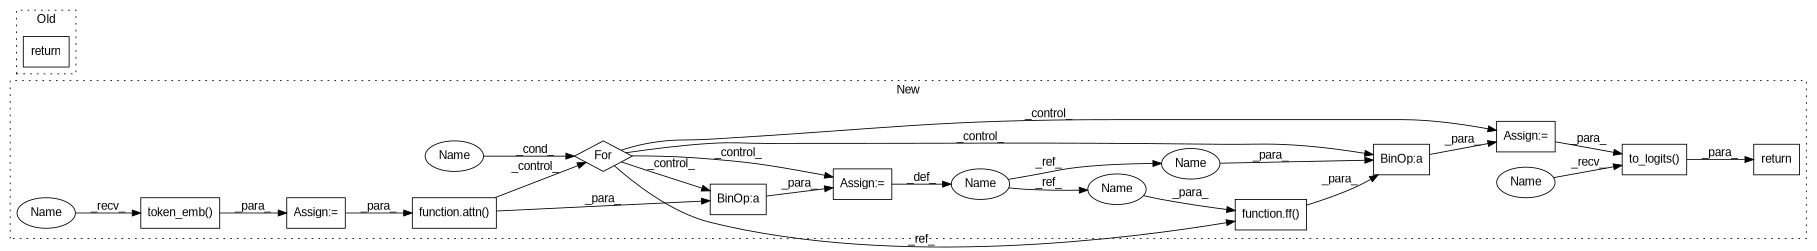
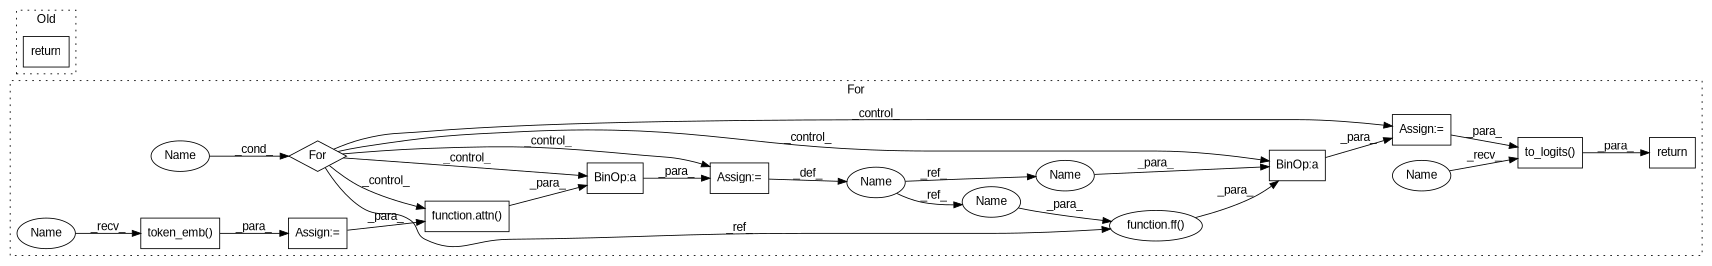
(908, 90) -> (856, 90)
(536, 182) -> (370, 191)
(1271, 215) -> (1156, 226)
